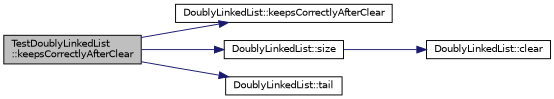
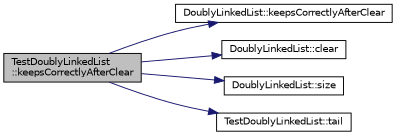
(380, 50) -> (177, 59)
(284, 86) -> (284, 122)
